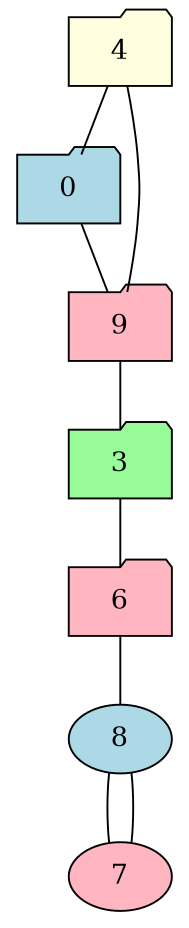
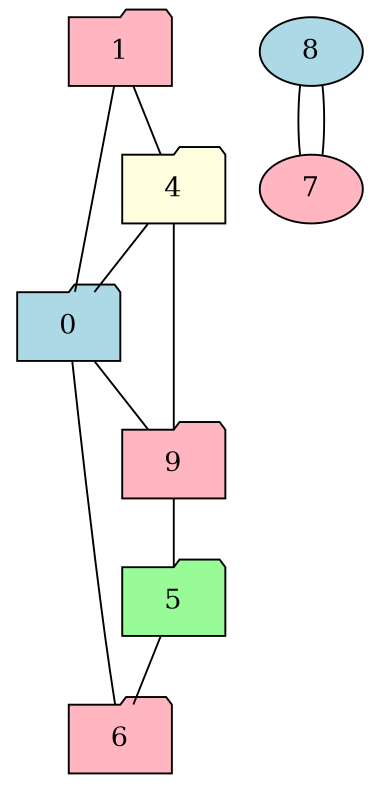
none -> (120, 52)
(120, 464) -> (174, 602)
(120, 671) -> (92, 533)
